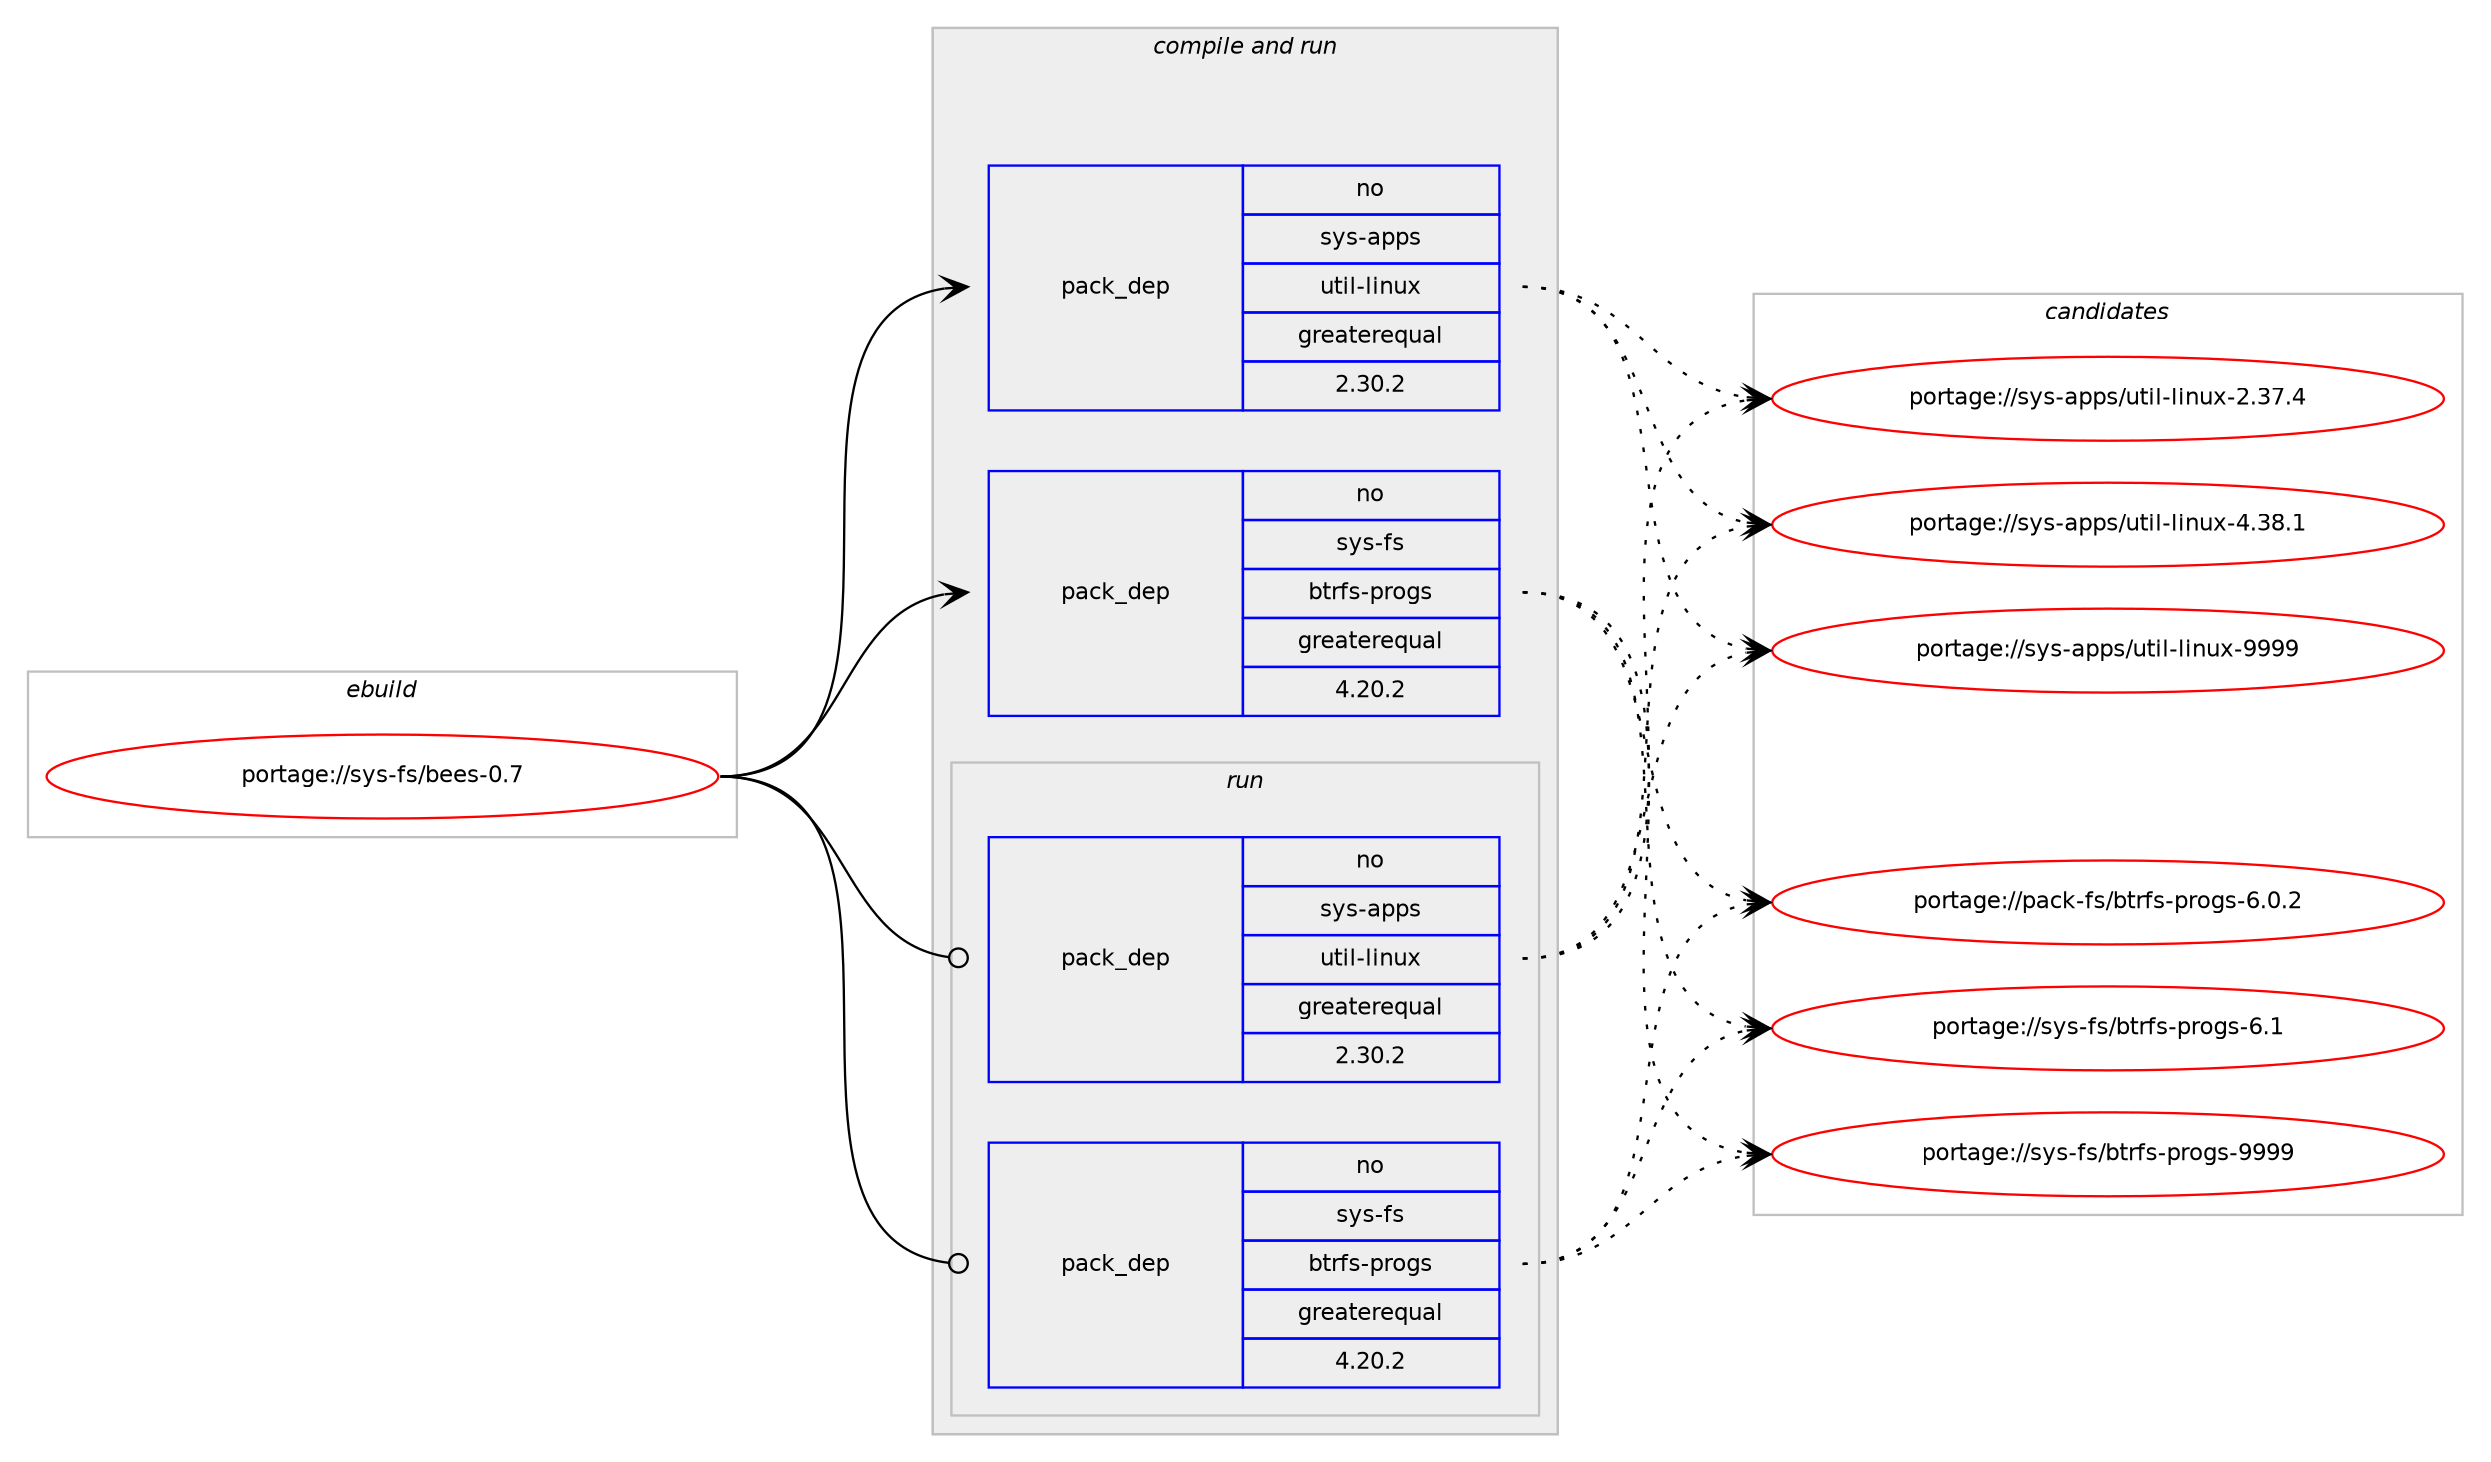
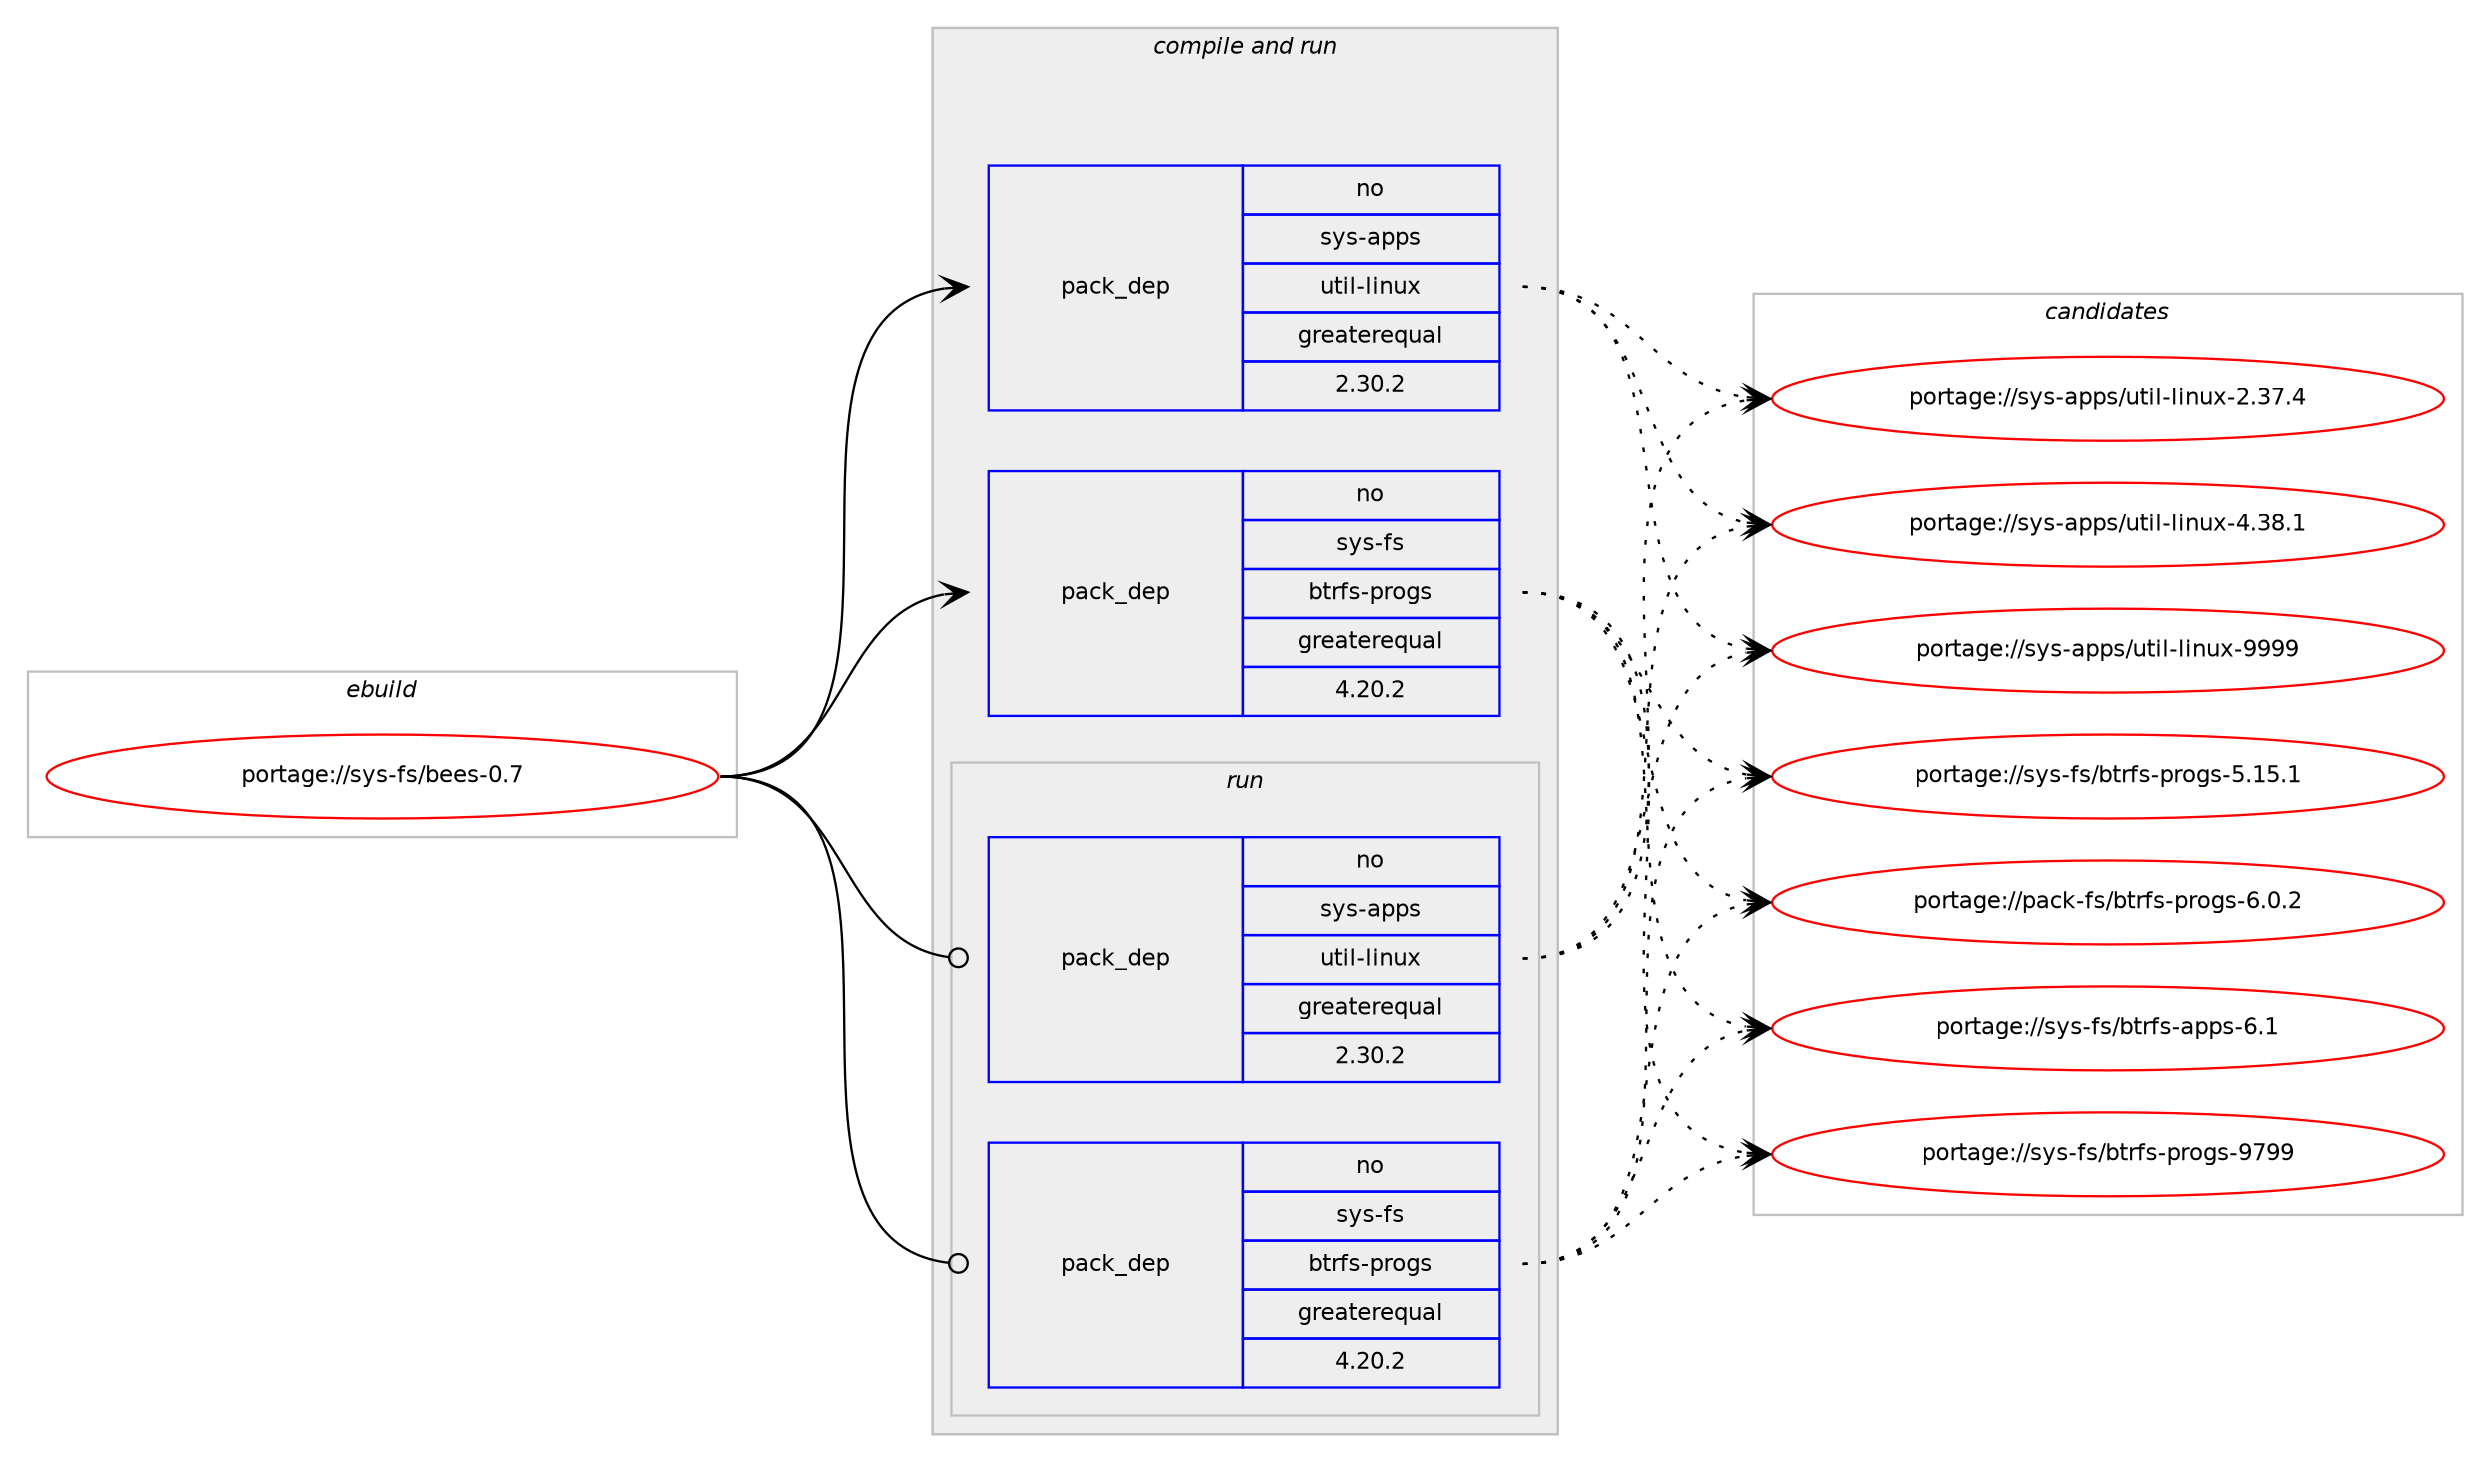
none -> (2108, 777)
(2108, 1028) -> (2108, 1028)
(2108, 1154) -> (2108, 1154)
